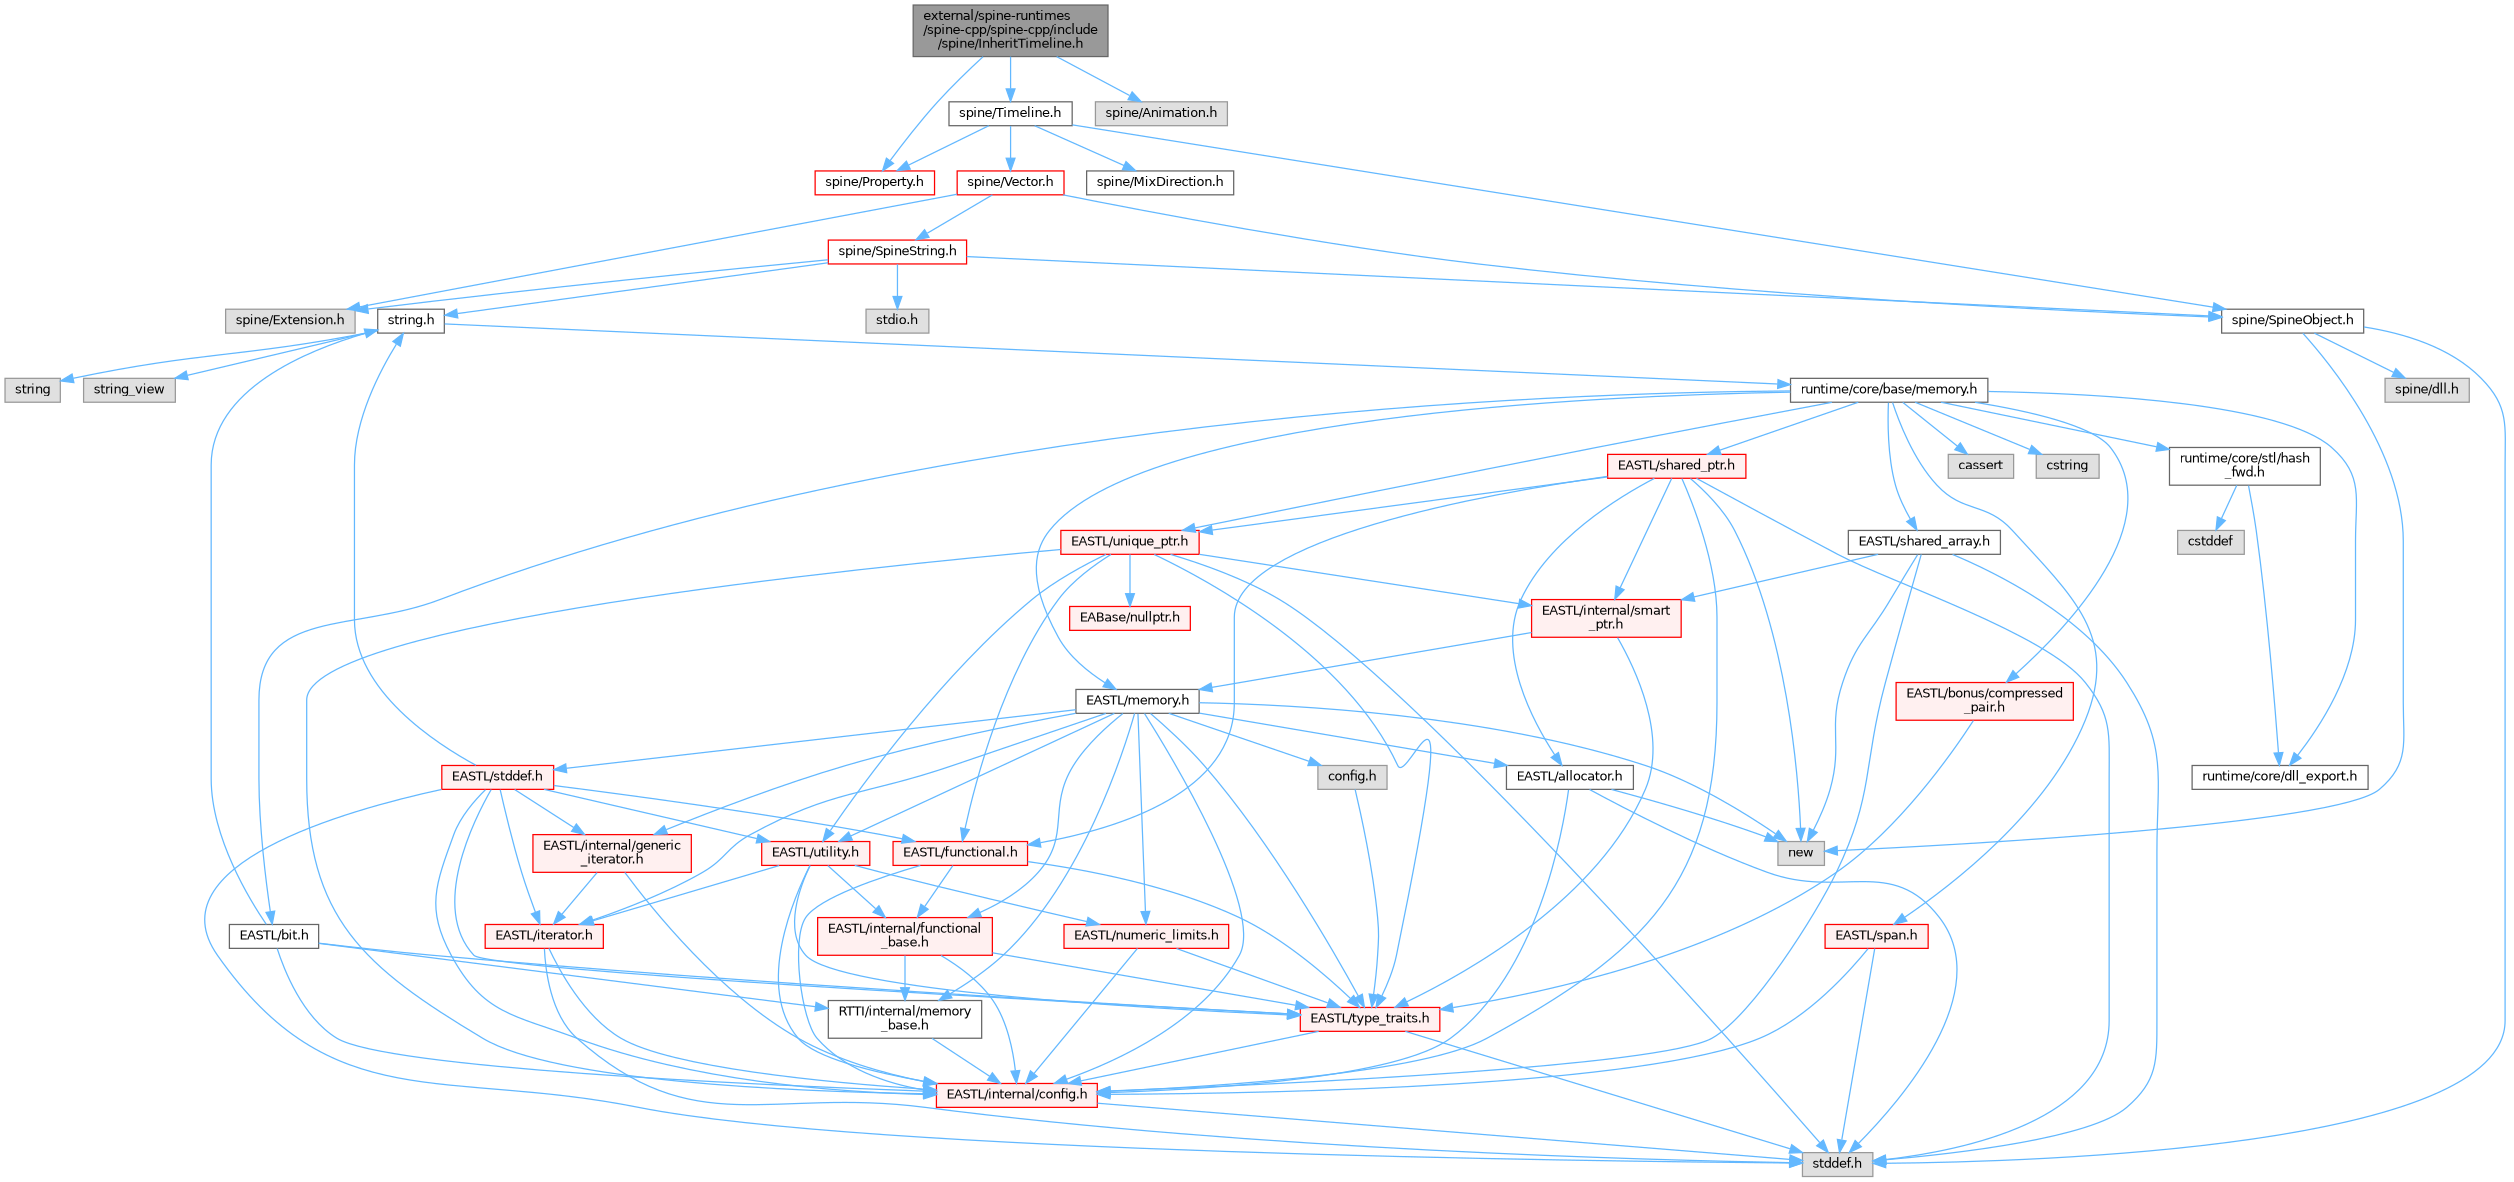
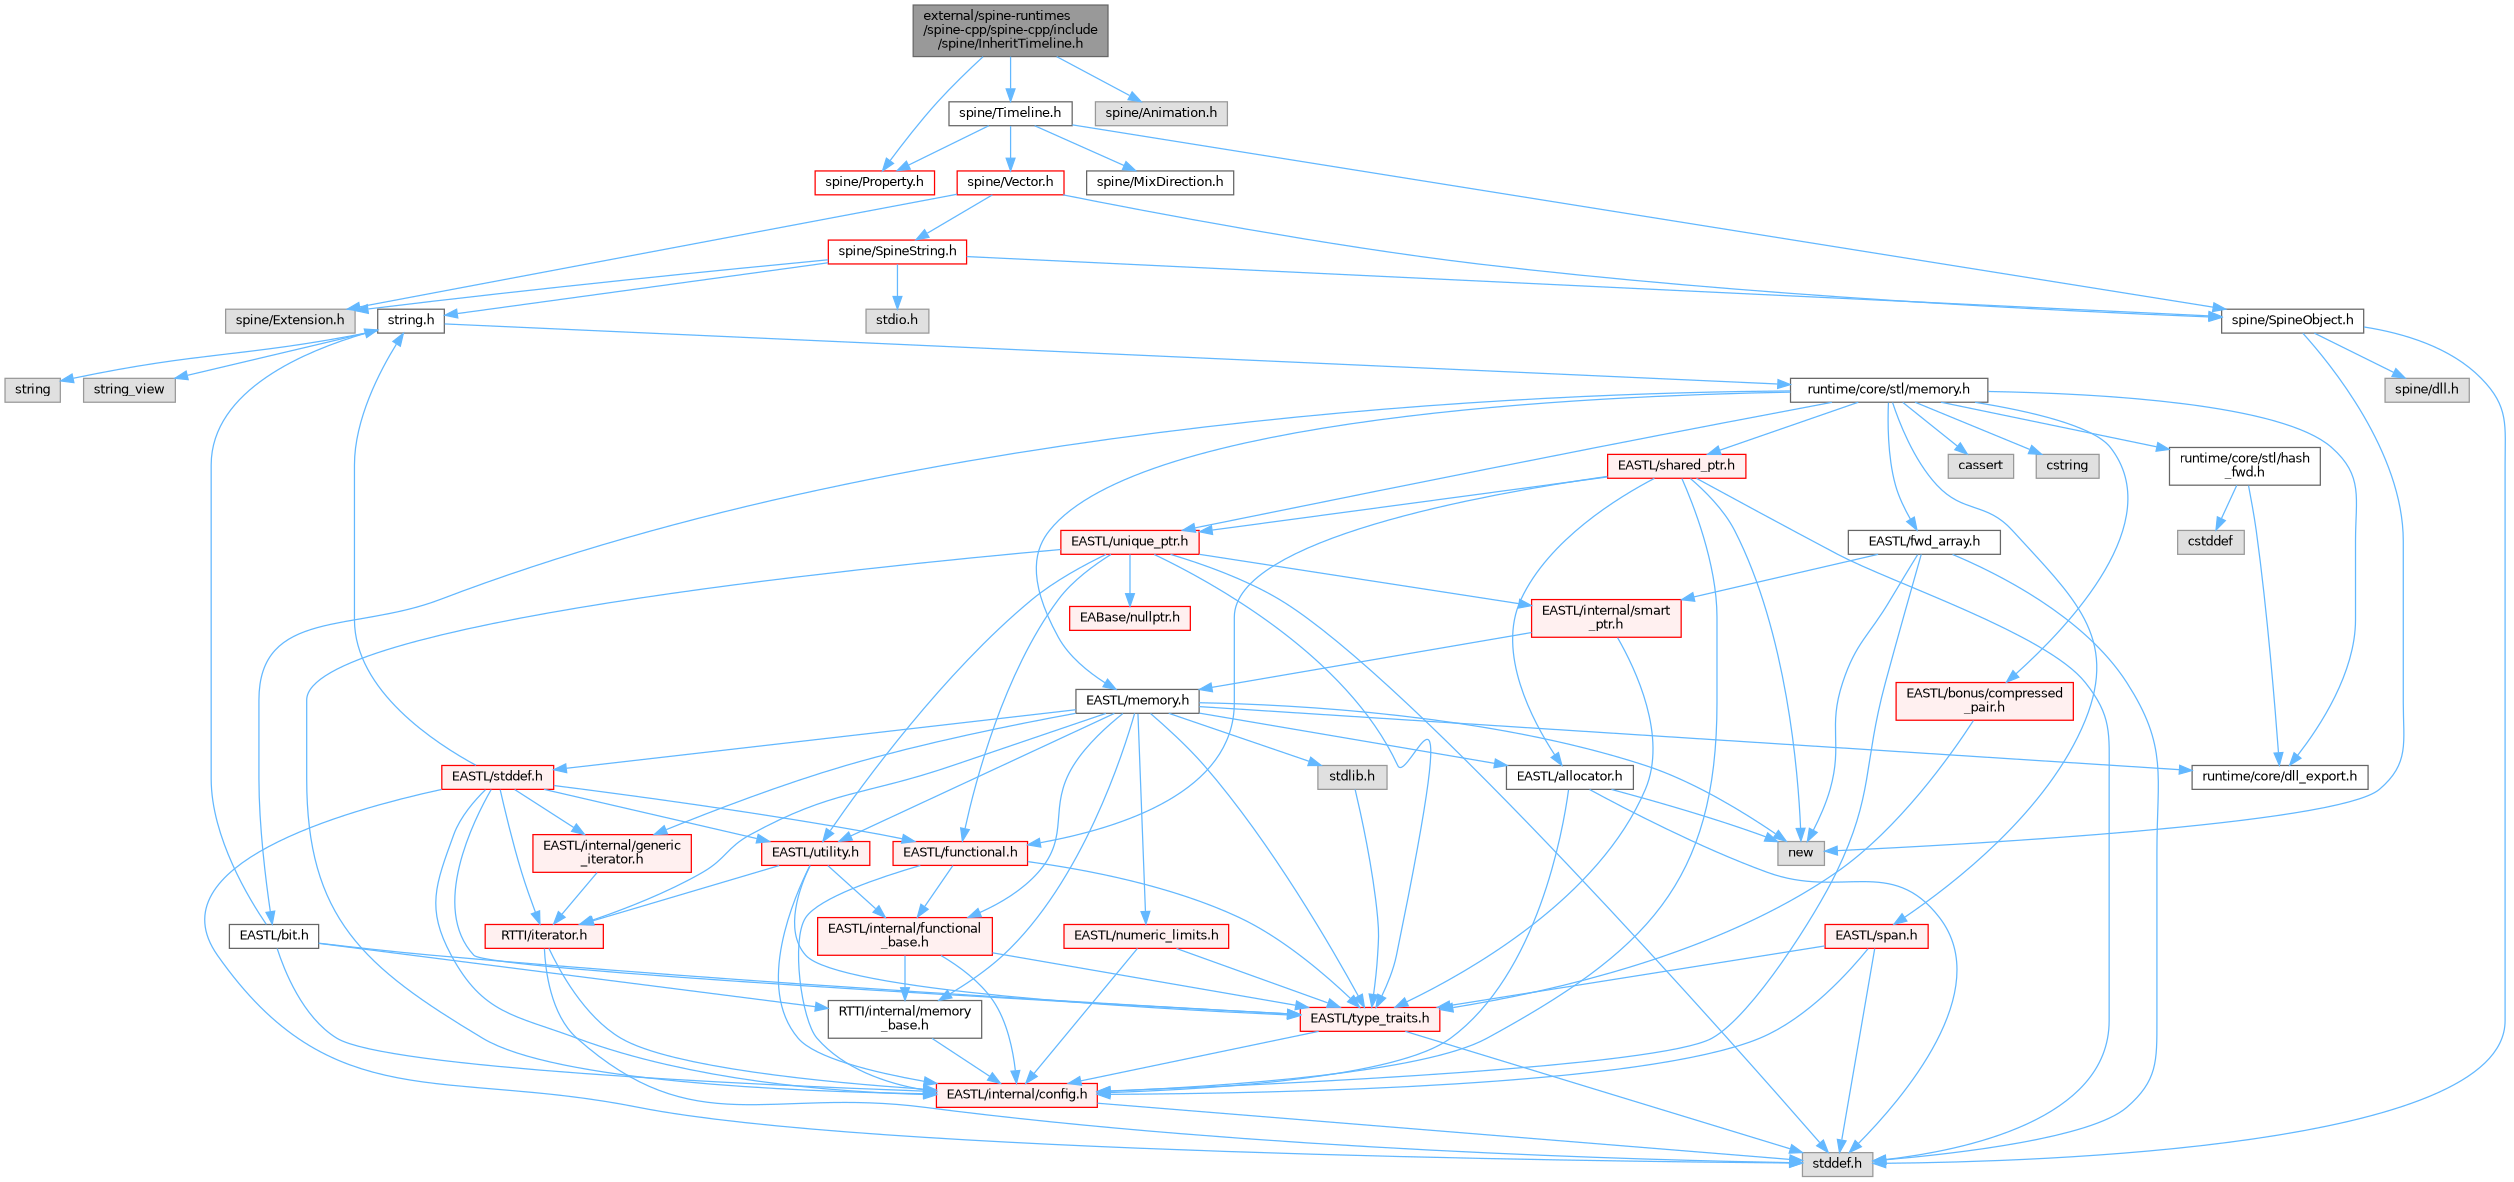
(1889, 390) -> (1889, 390)
(1646, 533) -> none
(1924, 542) -> (1924, 542)
(1352, 777) -> (1352, 777)
(971, 894) -> none
(1243, 932) -> (1689, 738)
(544, 936) -> (544, 936)
none -> (1637, 976)
(754, 1008) -> none
